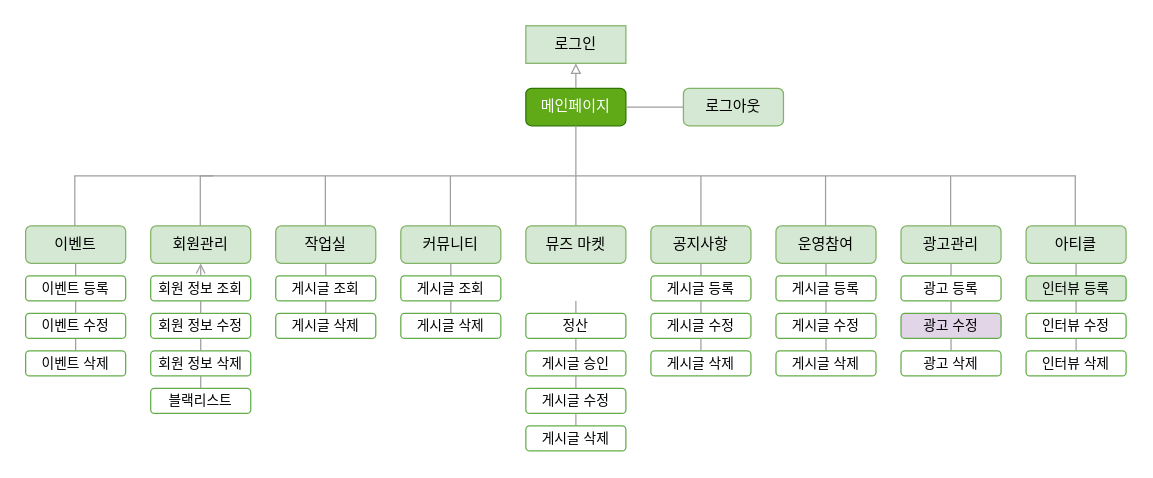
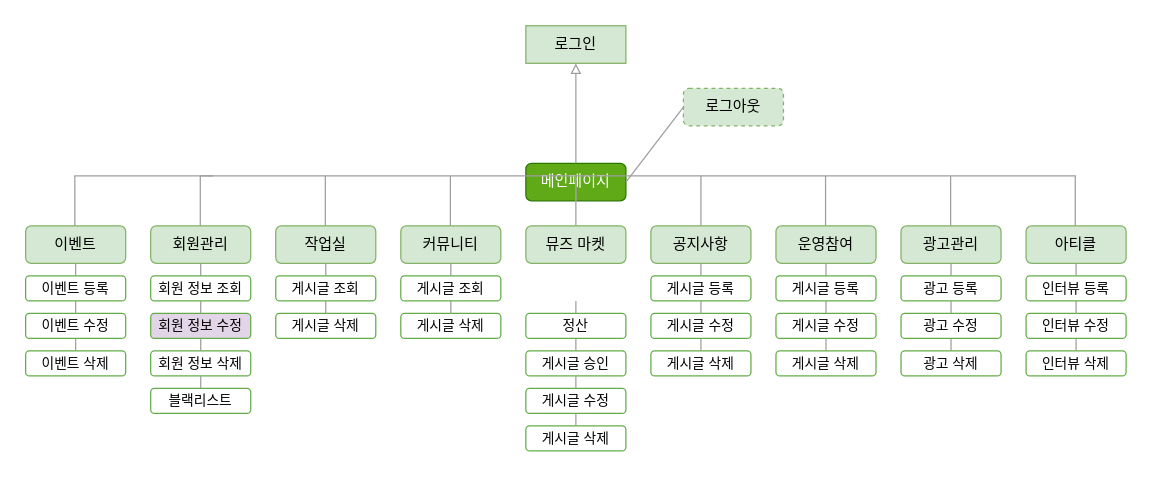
(576, 107) -> (576, 182)
(733, 107) -> (733, 107)
(201, 270) -> (201, 268)
(1076, 288) -> (1076, 288)
(201, 326) -> (201, 326)
(951, 326) -> (951, 326)
